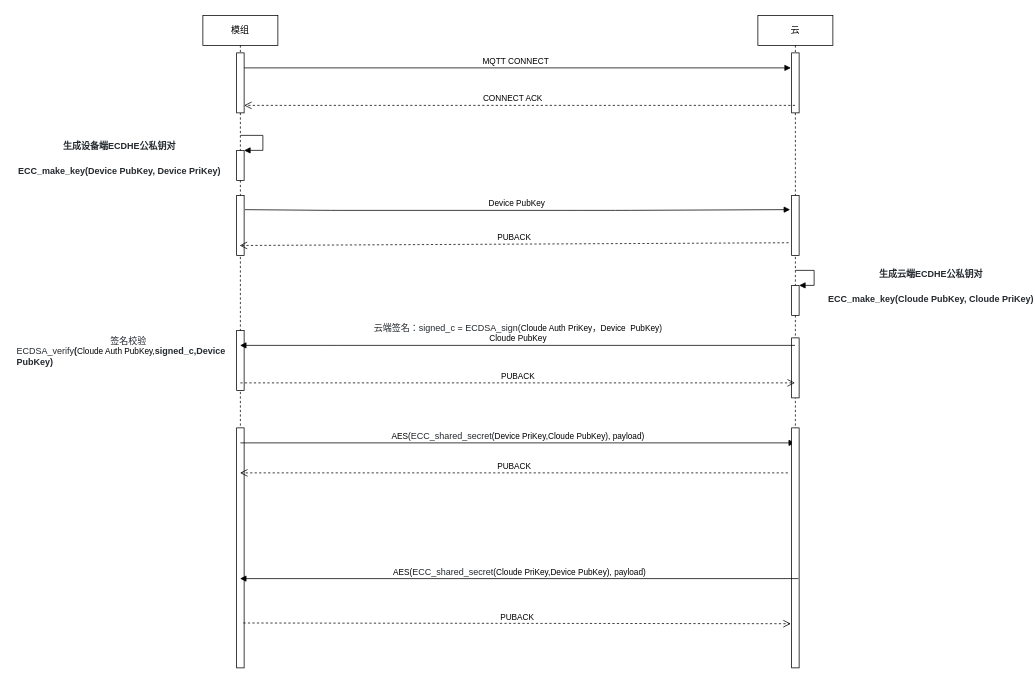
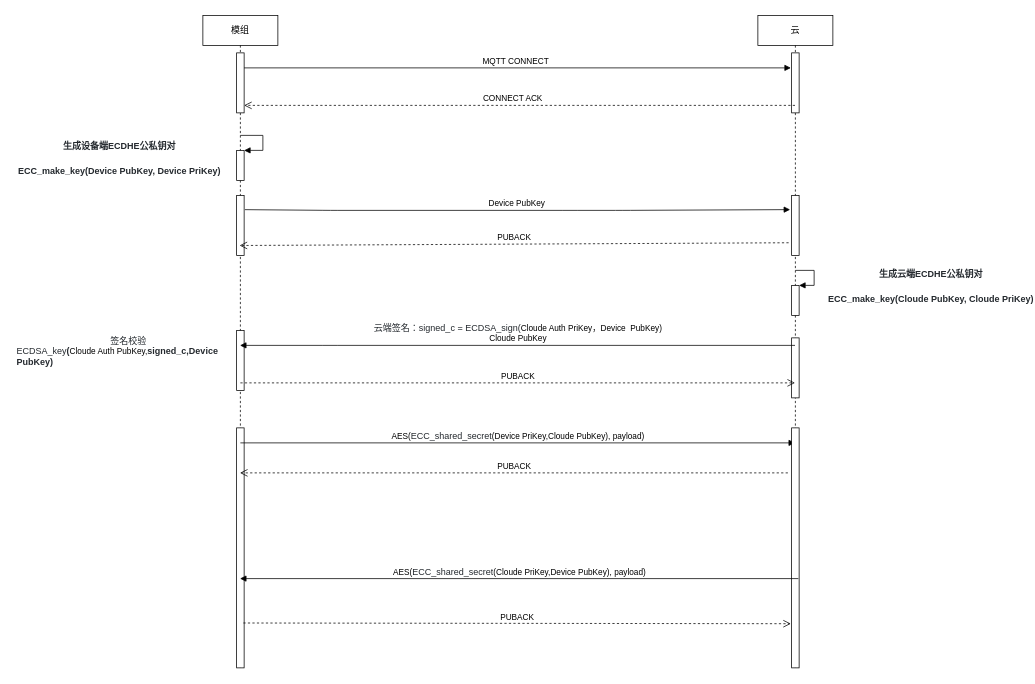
(129, 352) -> (129, 352)
